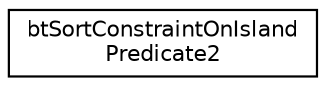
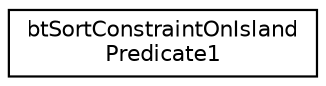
(163, 43) -> (163, 43)
